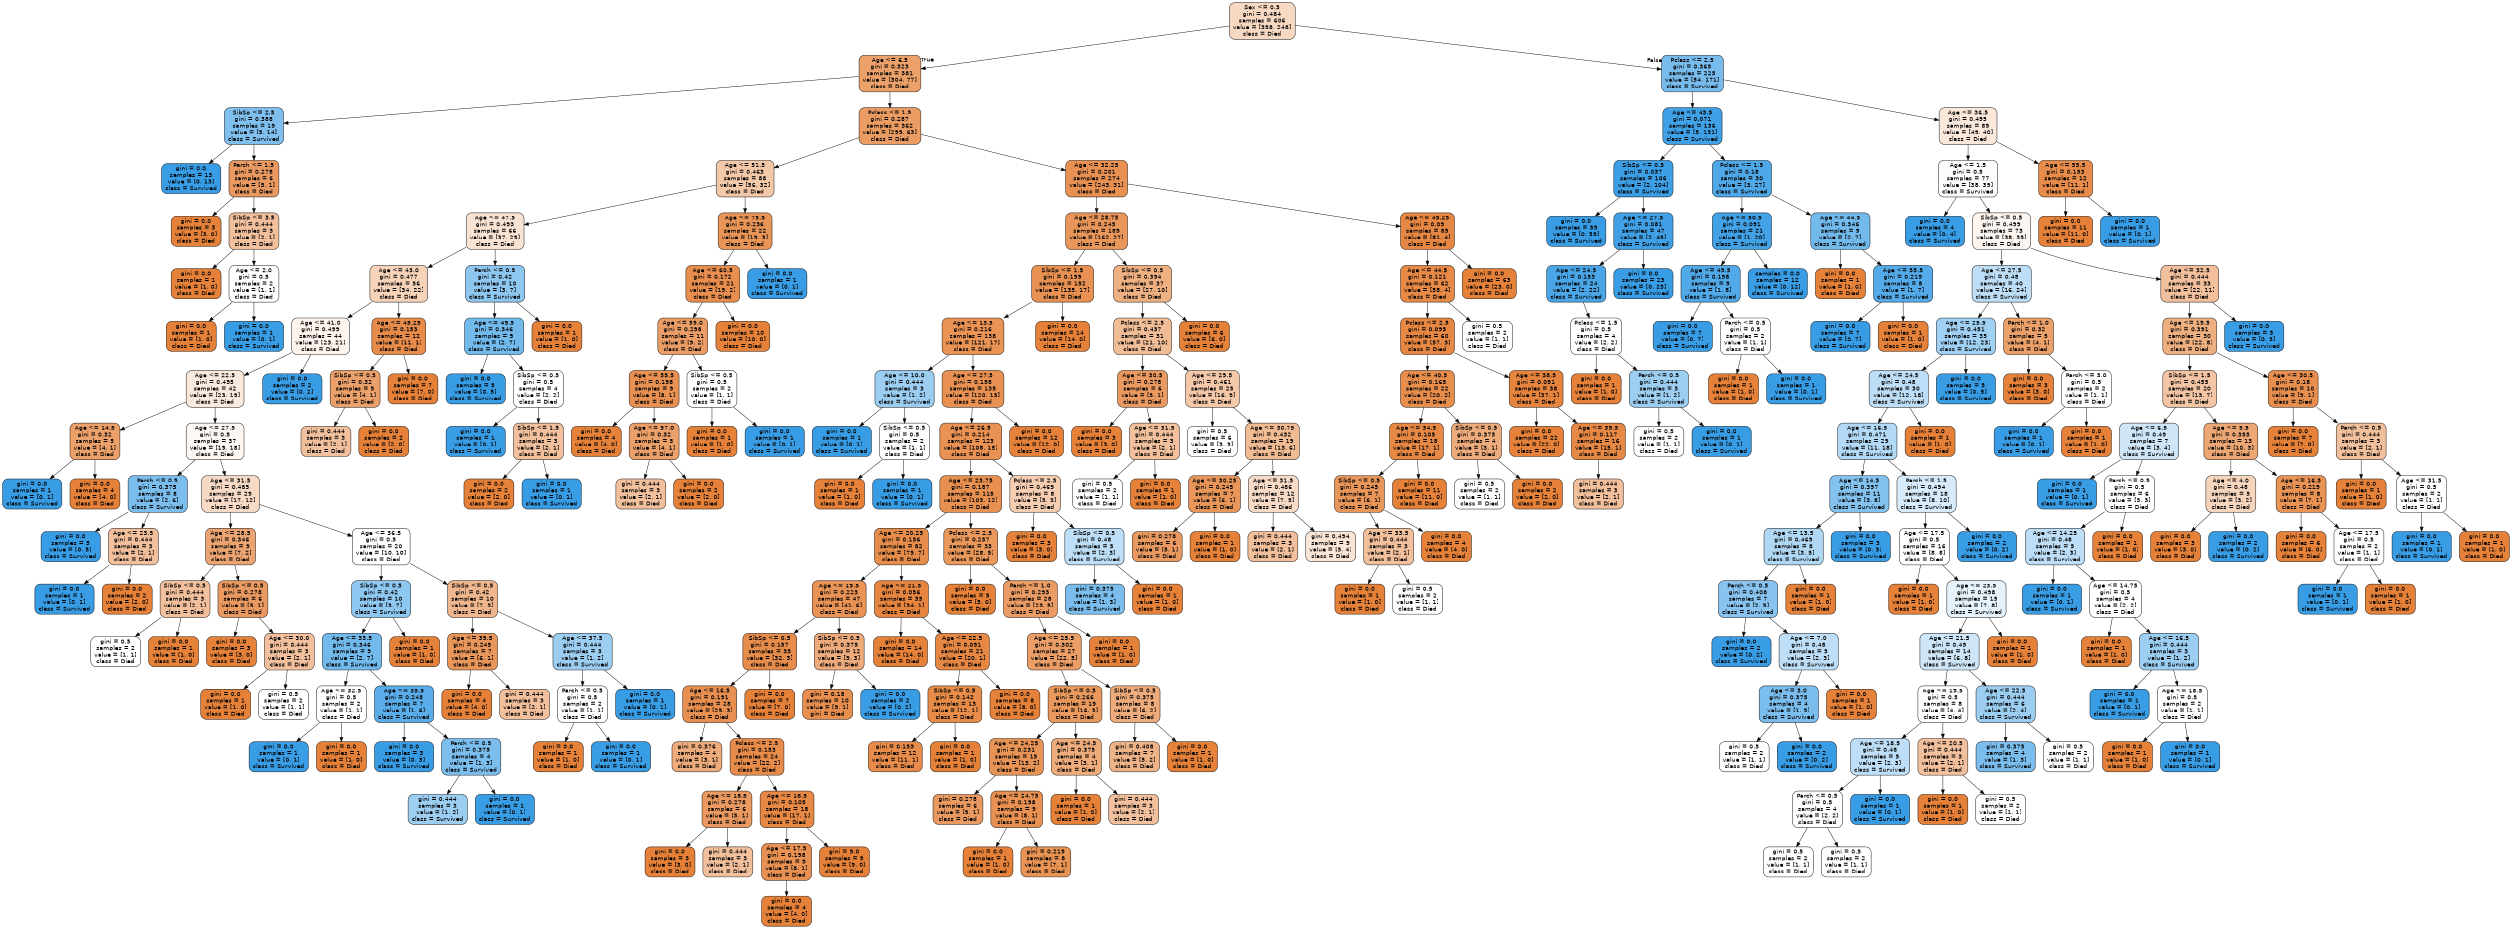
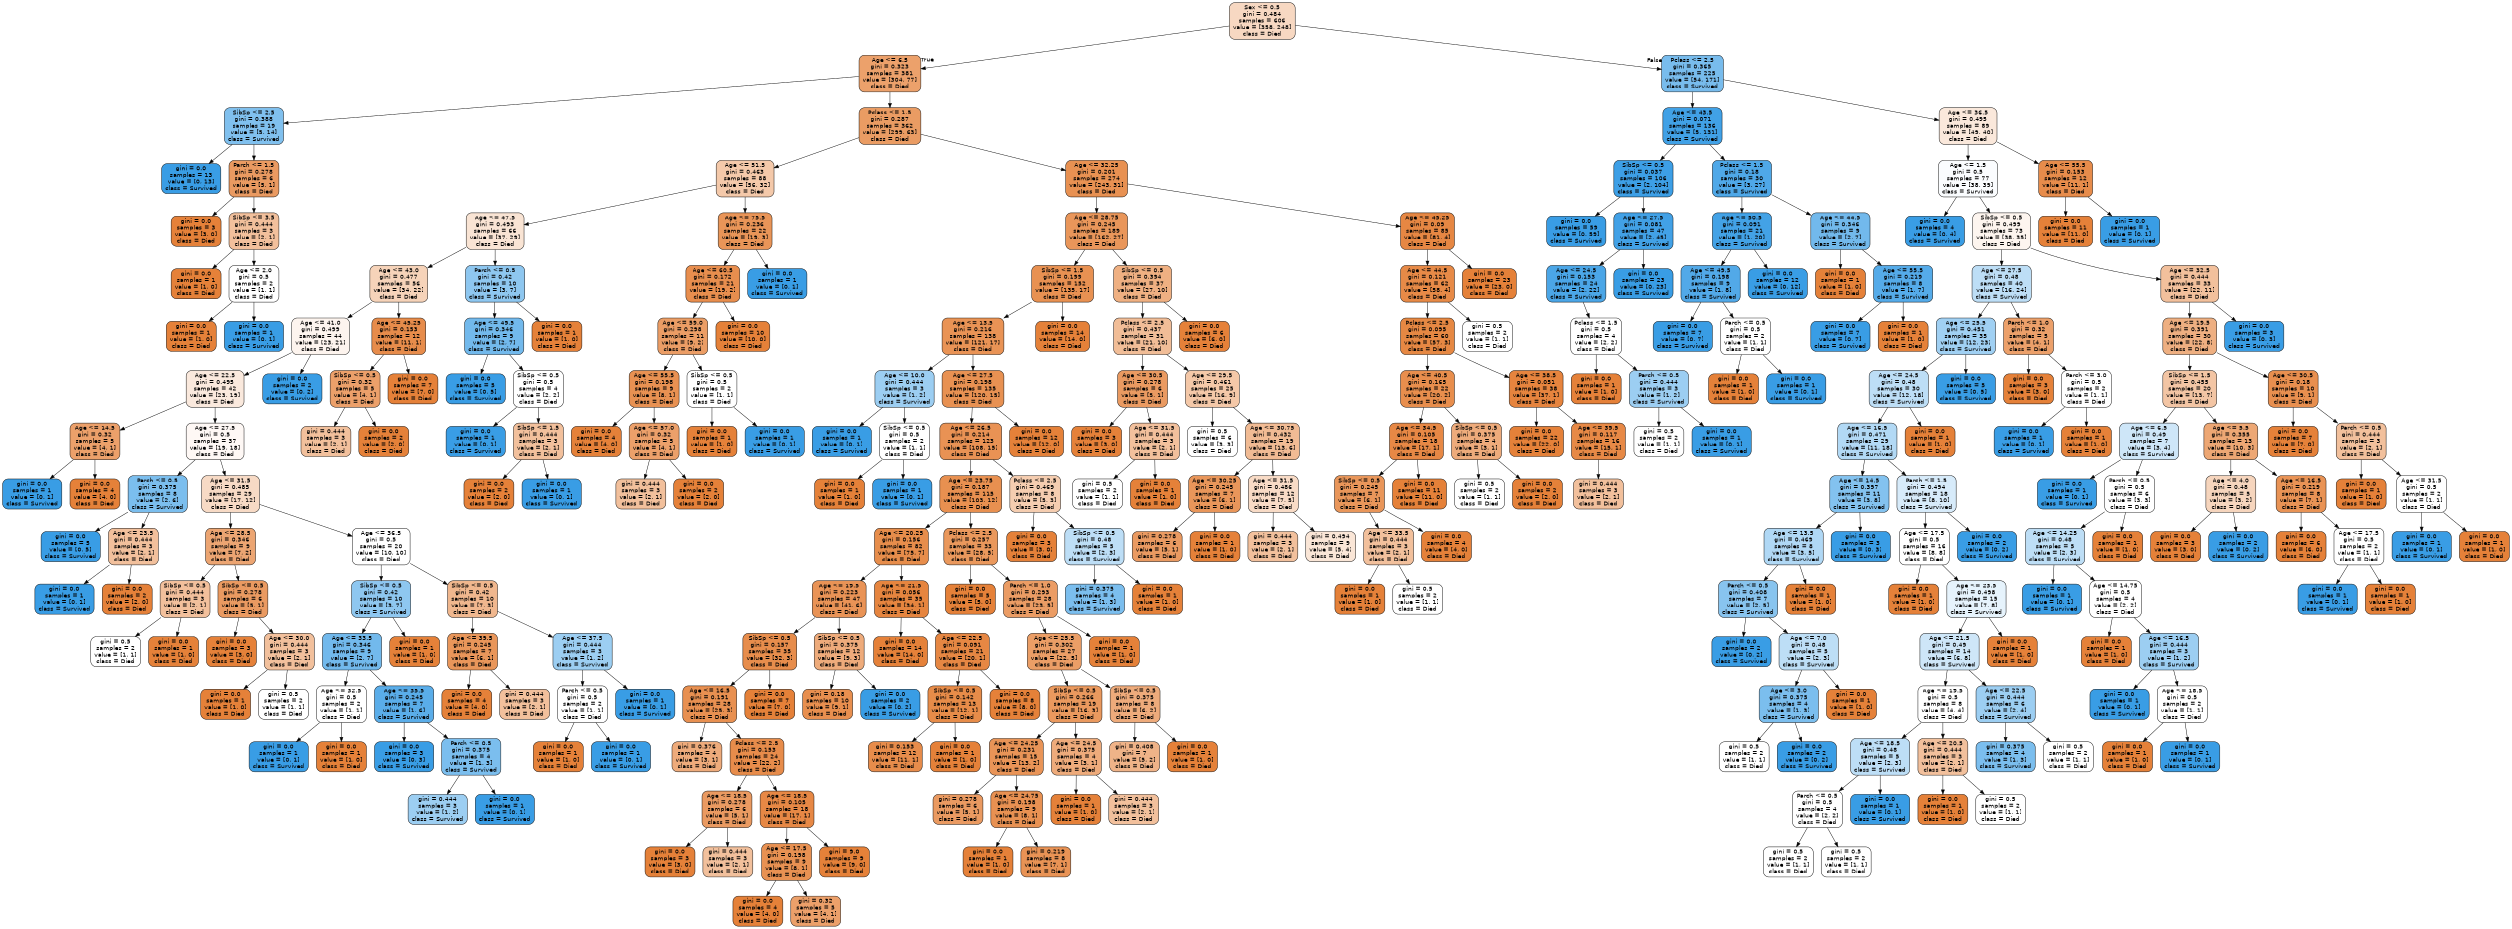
(1489, 284) -> (1489, 284)
(1778, 284) -> (1778, 284)
(828, 704) -> (828, 704)
(1135, 757) -> (1135, 757)
none -> (816, 911)
